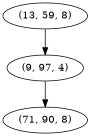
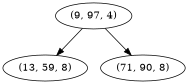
(45, 38) -> (72, 39)
